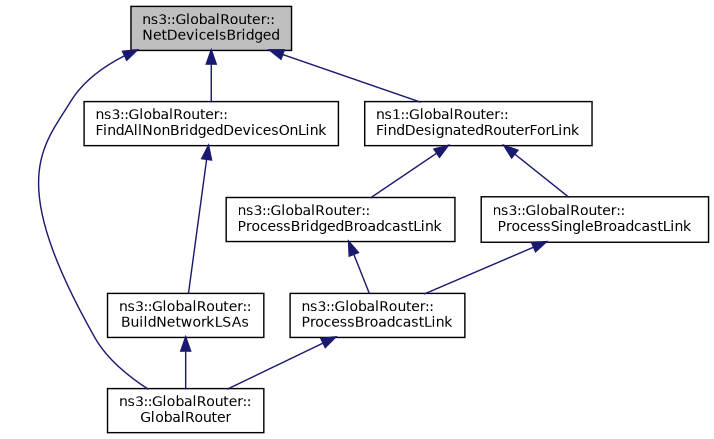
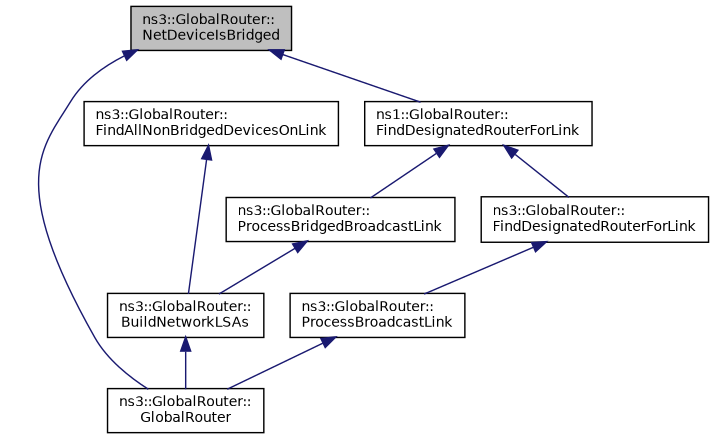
(211, 83) -> none
(595, 220) -> (595, 220)
(362, 274) -> (257, 271)
